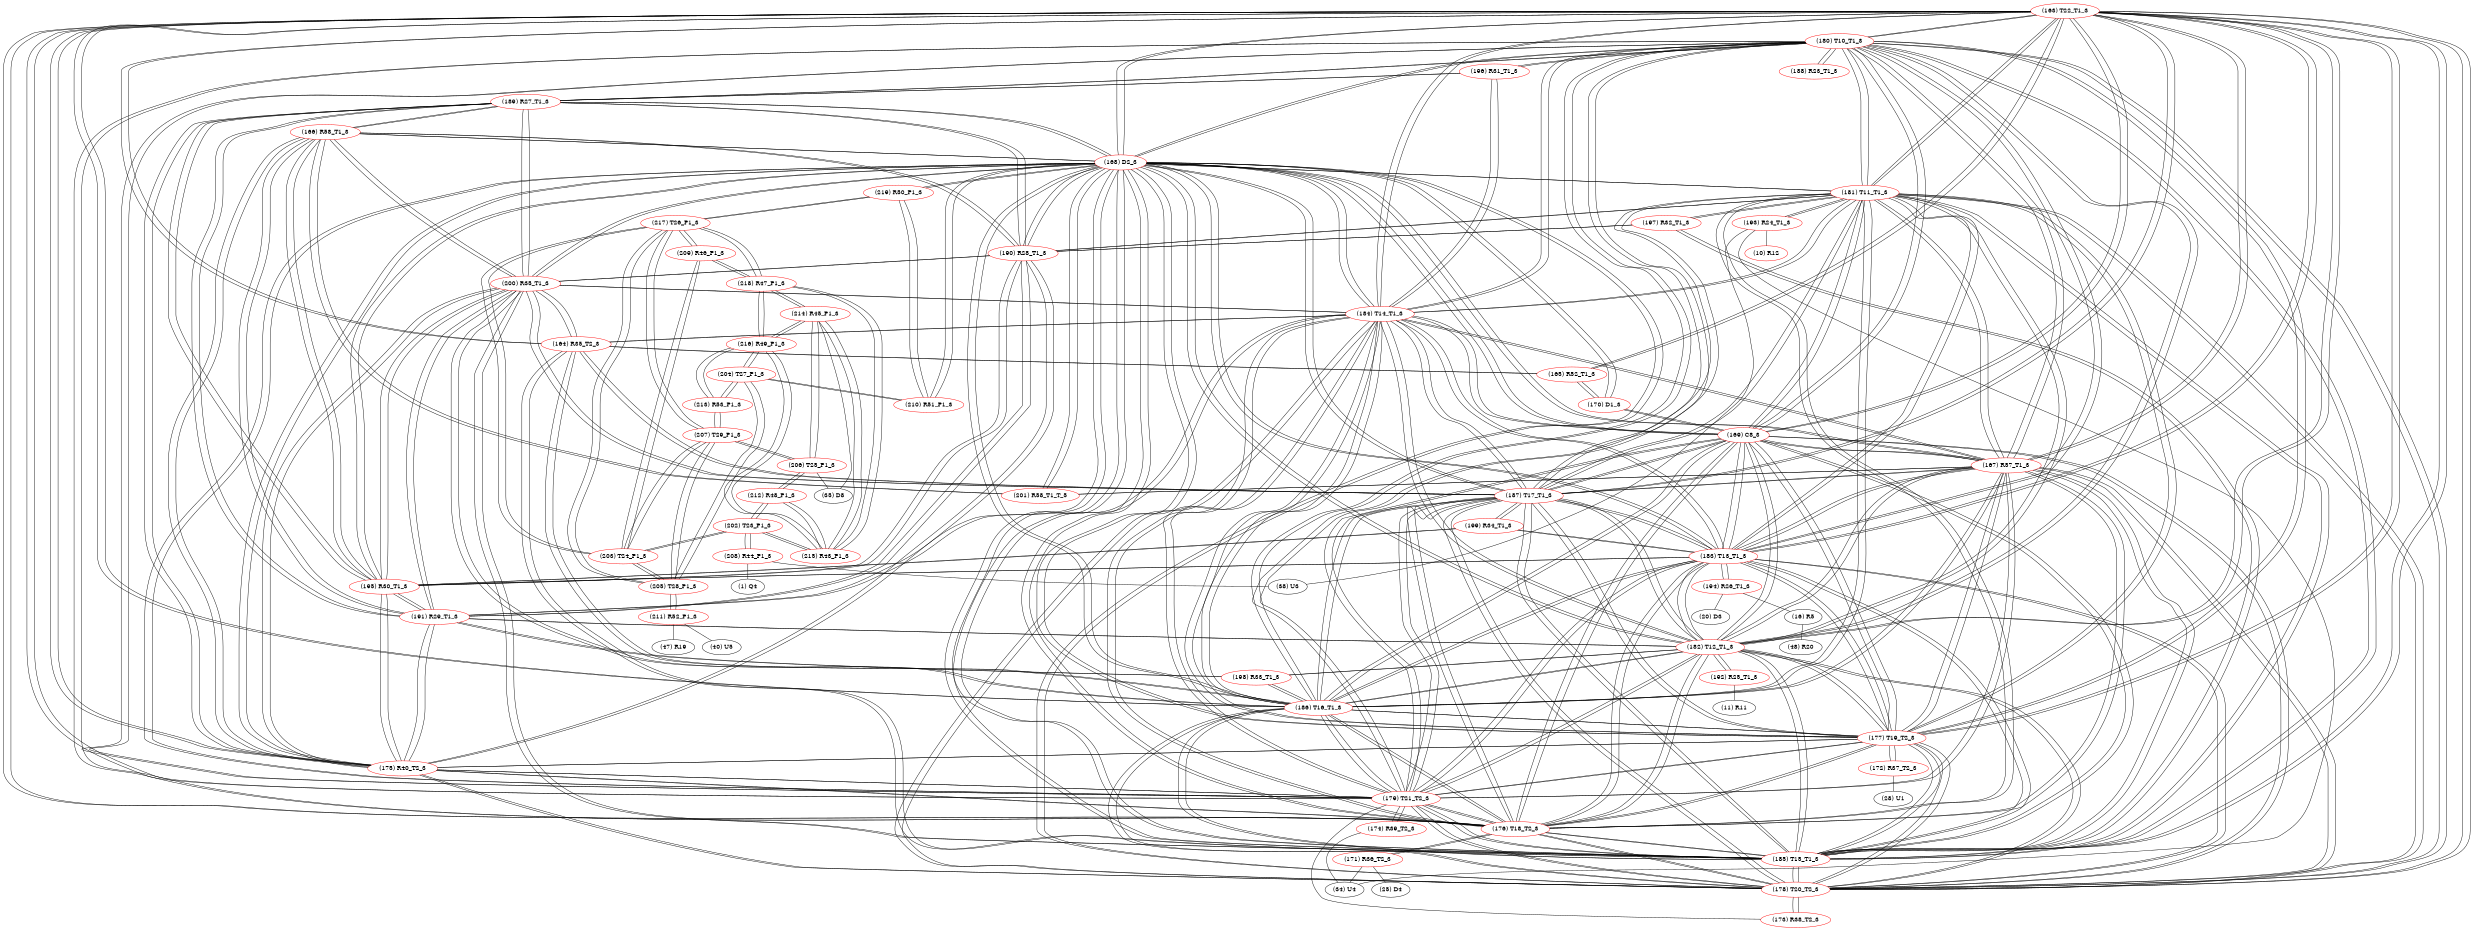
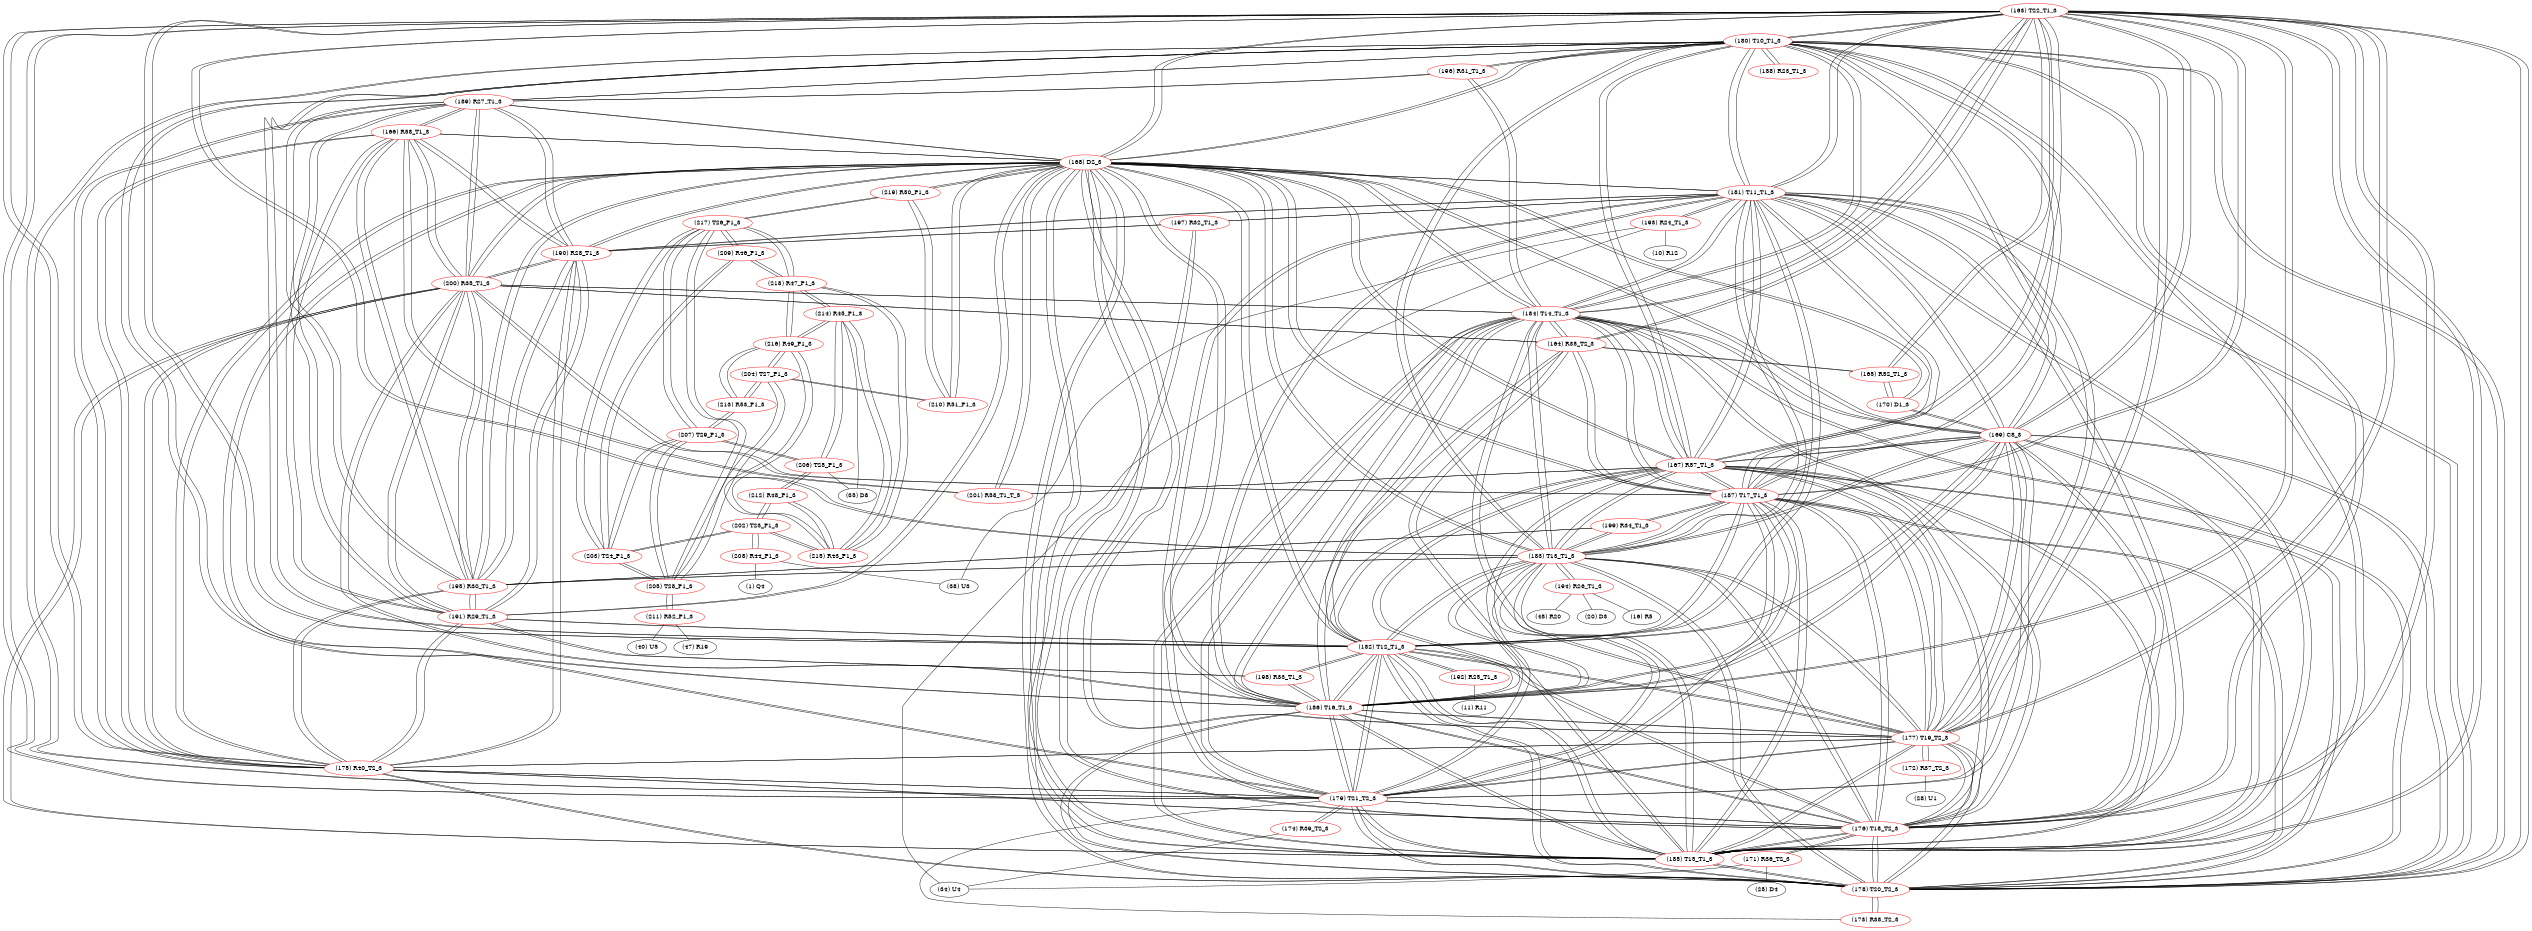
(1766, 253) -> (1665, 253)
(1802, 629) -> (1563, 602)
